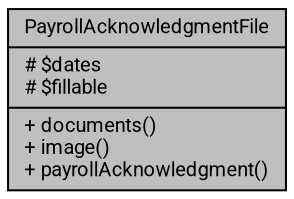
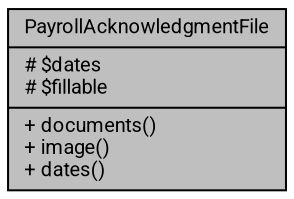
(147, 170) -> (65, 170)
